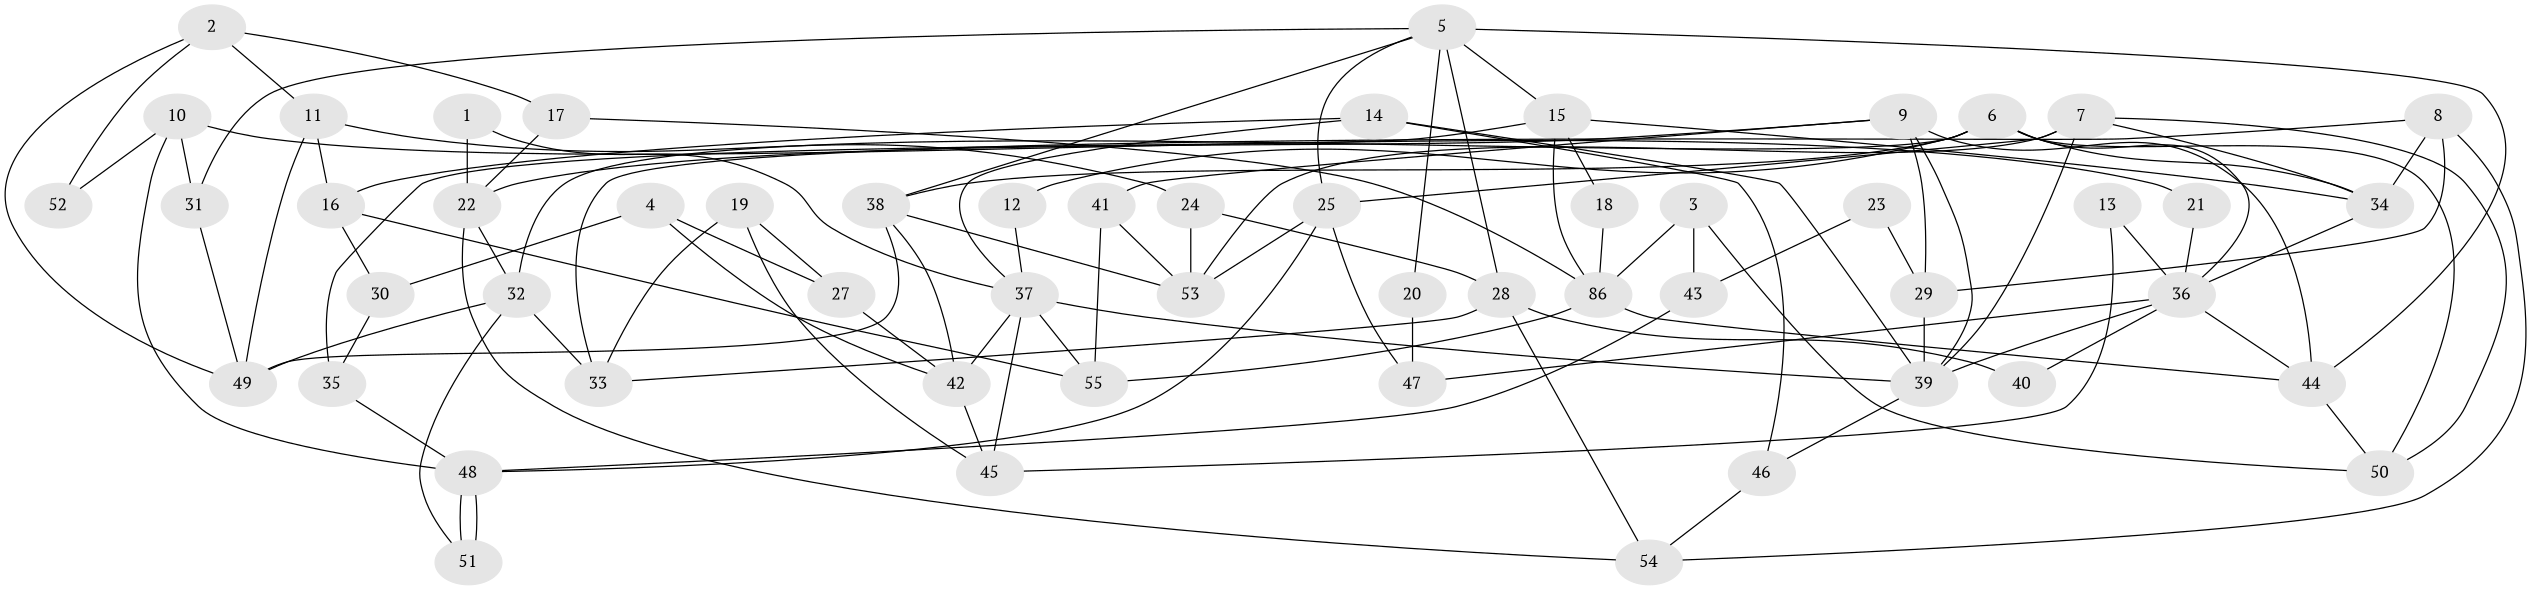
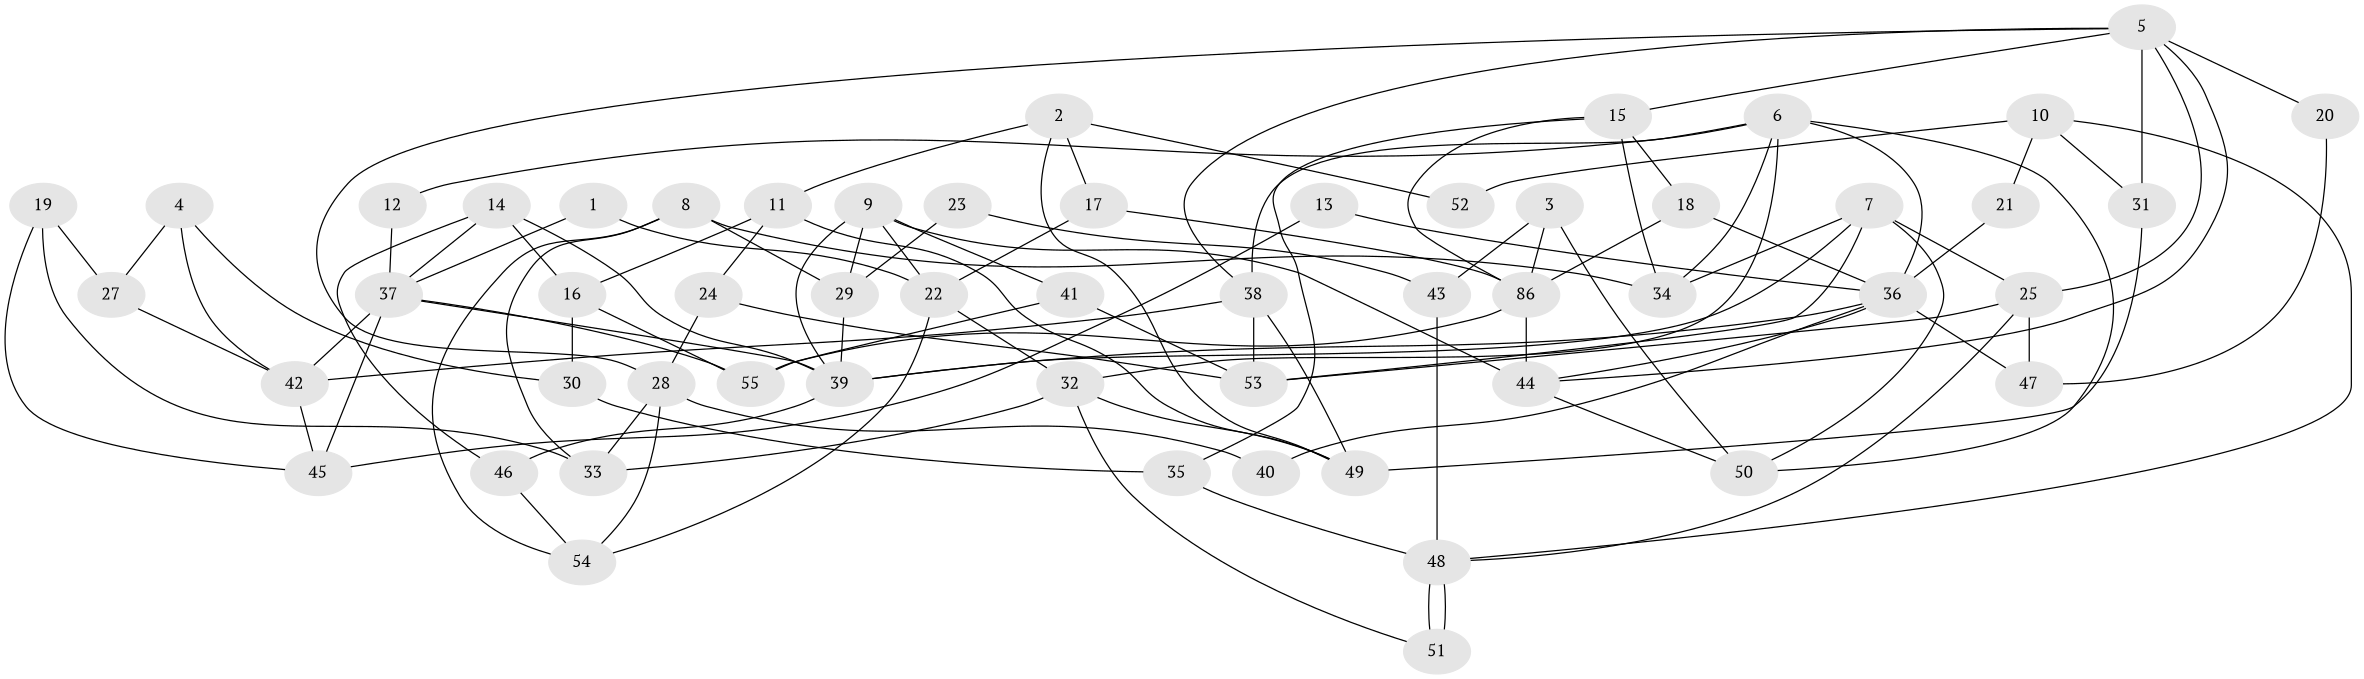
(2295, 244) -> (1789, 250)
